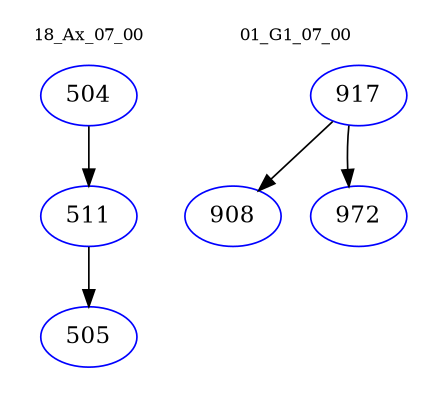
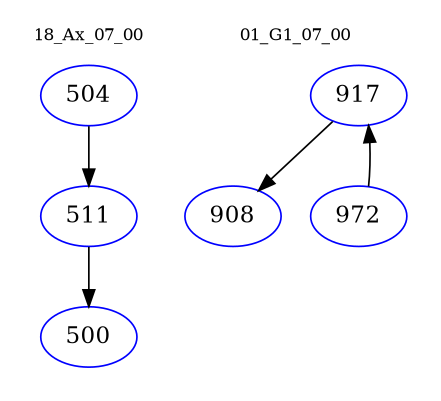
(348, 147) -> (370, 165)
(89, 337) -> (89, 337)
